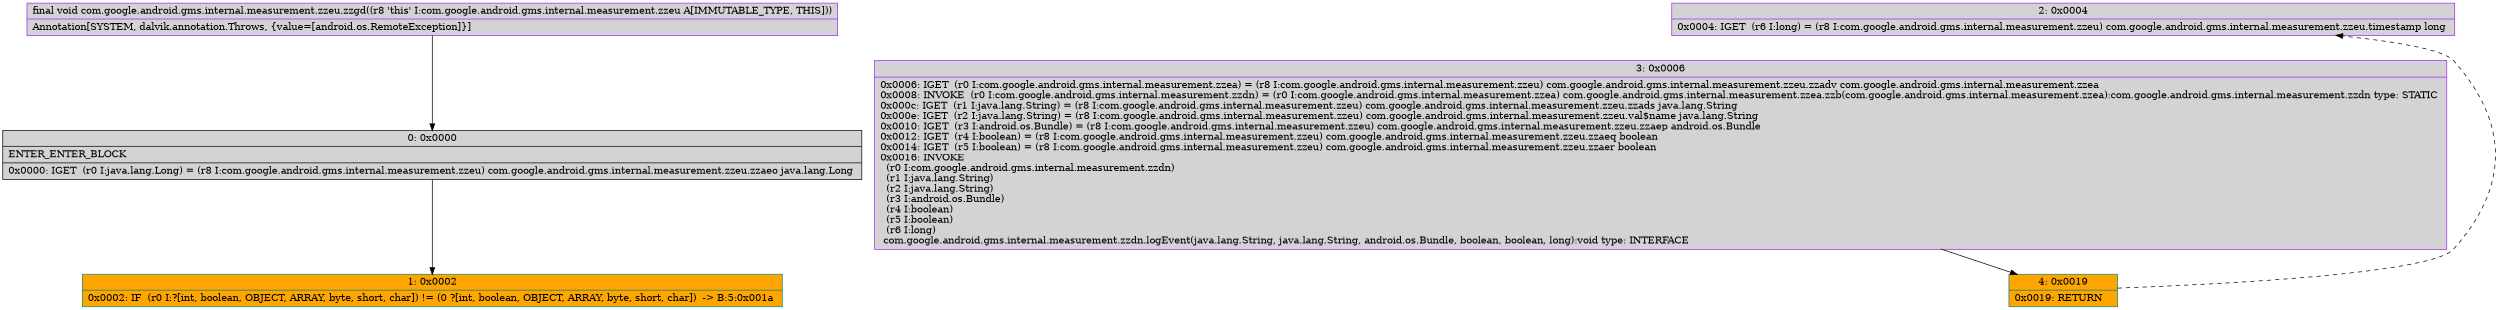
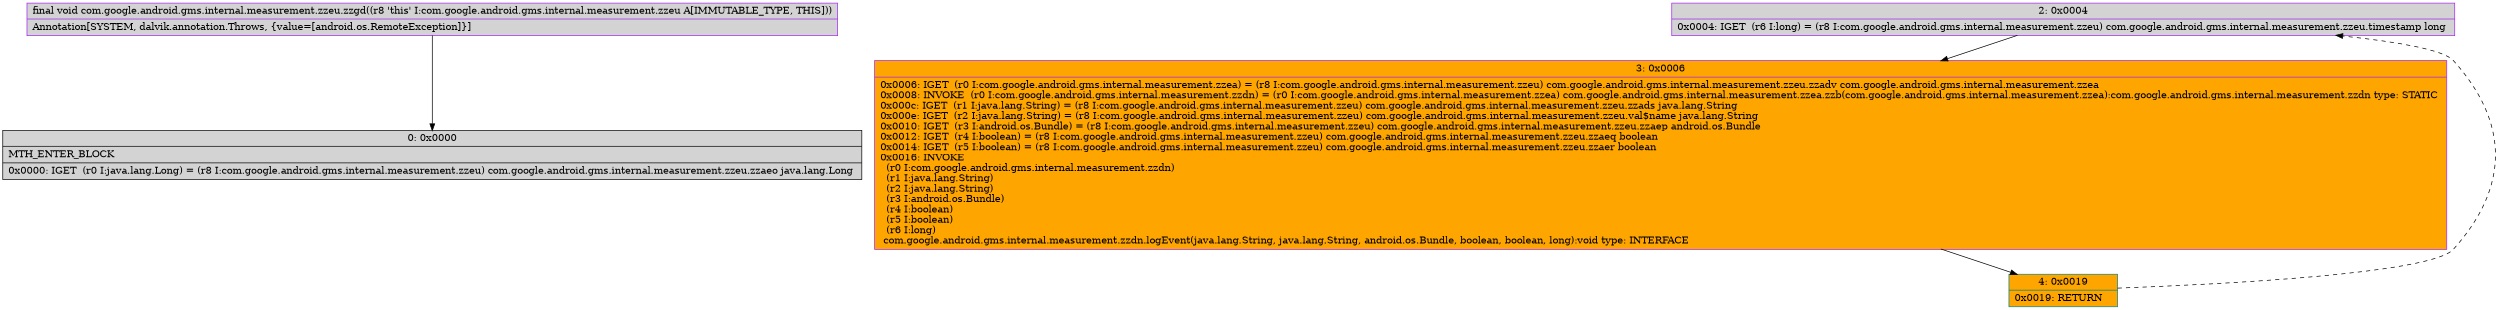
none -> (1983, 47)
(67, 154) -> (62, 154)
(1661, 155) -> (1661, 155)
(432, 290) -> none
